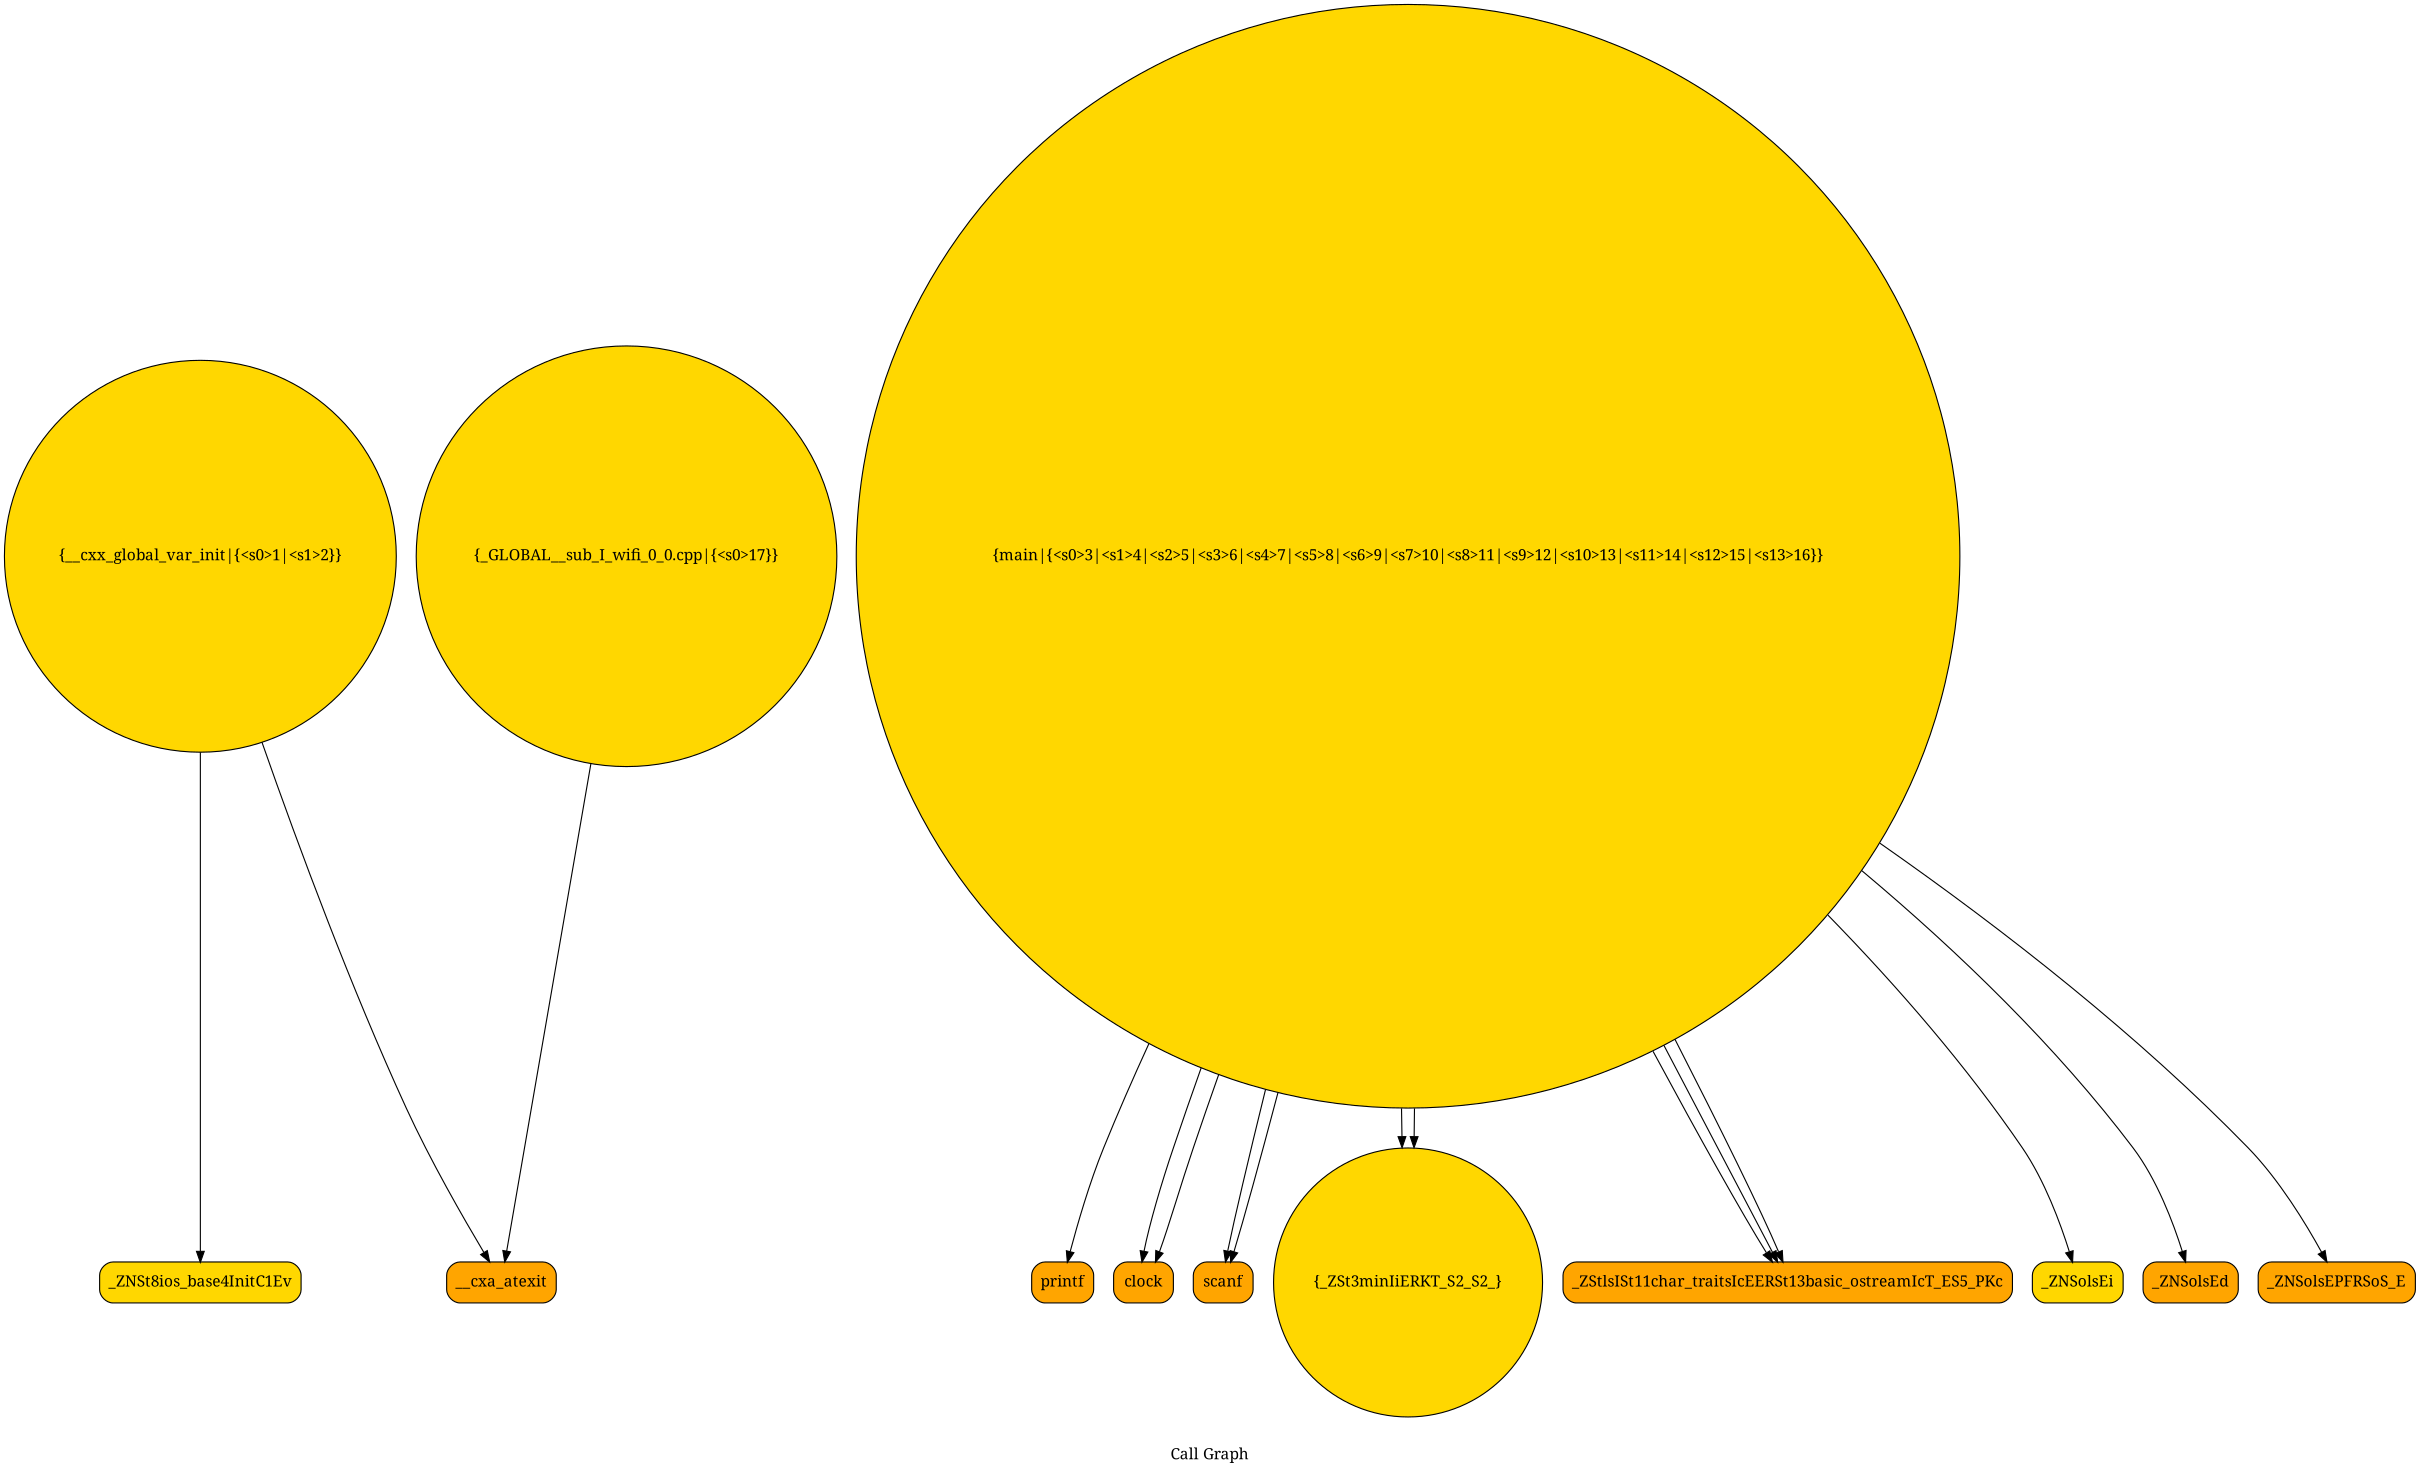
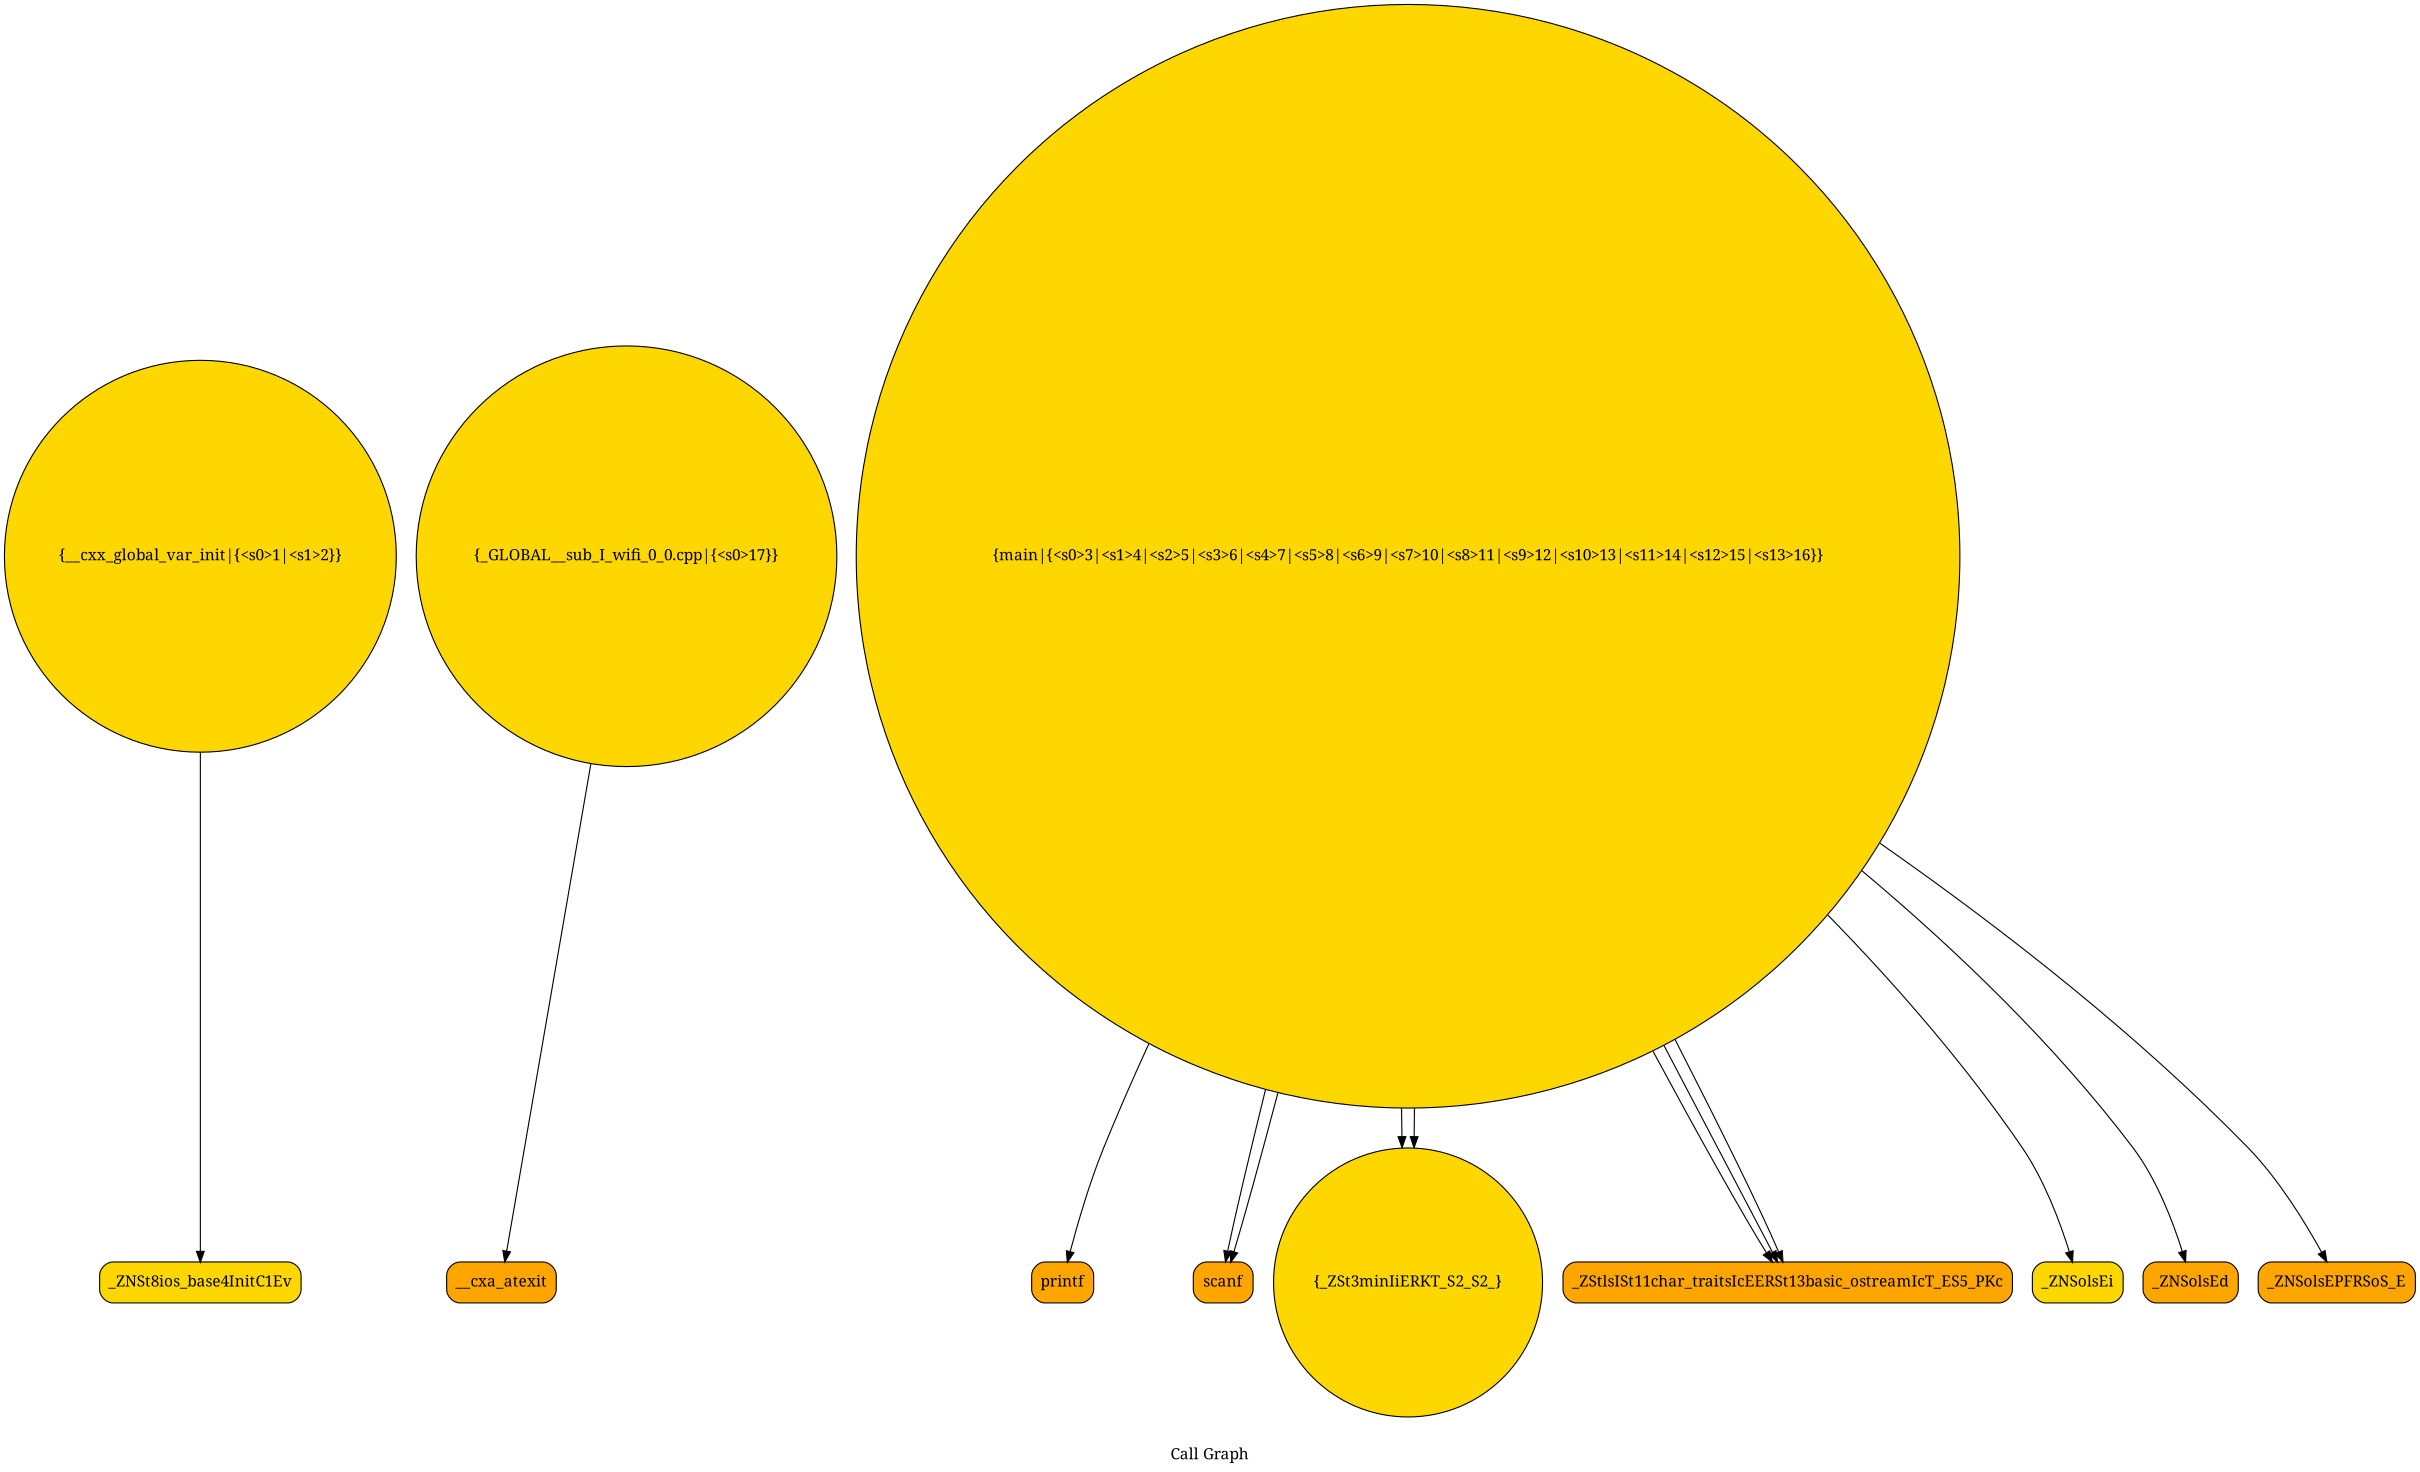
(361, 1003) -> none
(1143, 1282) -> none
